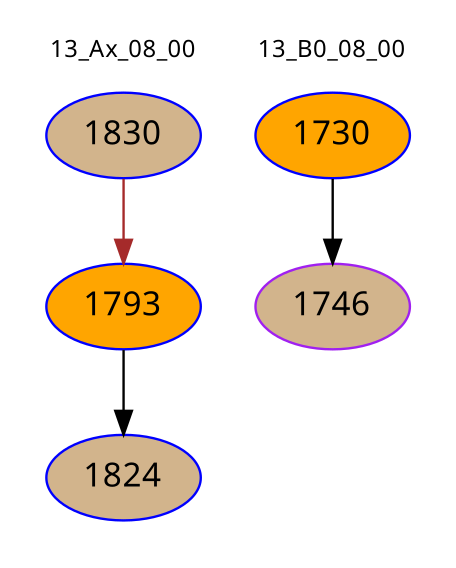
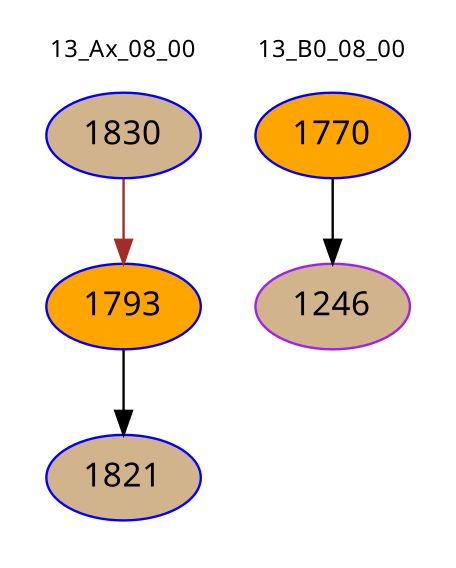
(333, 135) -> (333, 135)
(333, 307) -> (333, 307)
(124, 478) -> (124, 478)
